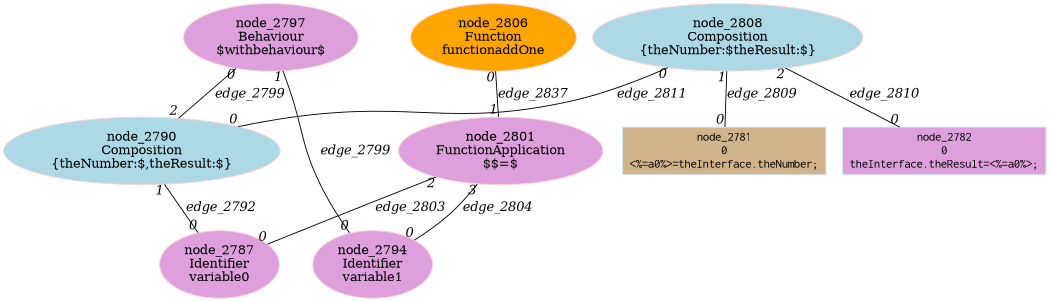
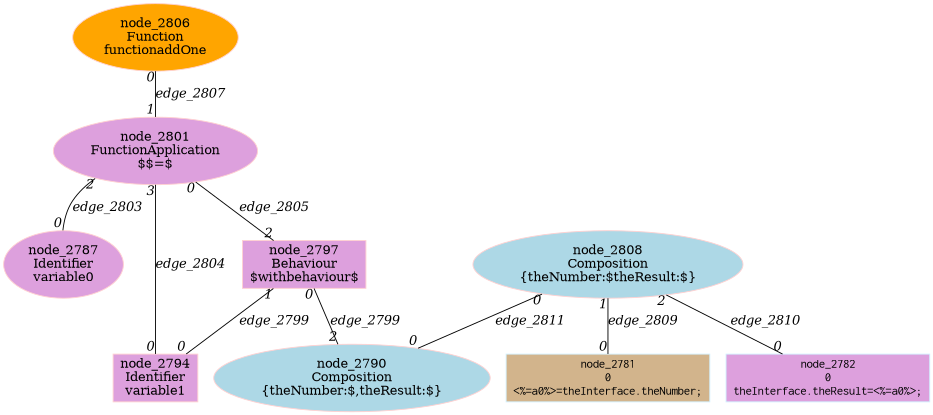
(271, 37) -> (304, 264)
(533, 94) -> (191, 94)
(181, 209) -> none
none -> (235, 211)
(373, 264) -> (155, 378)
